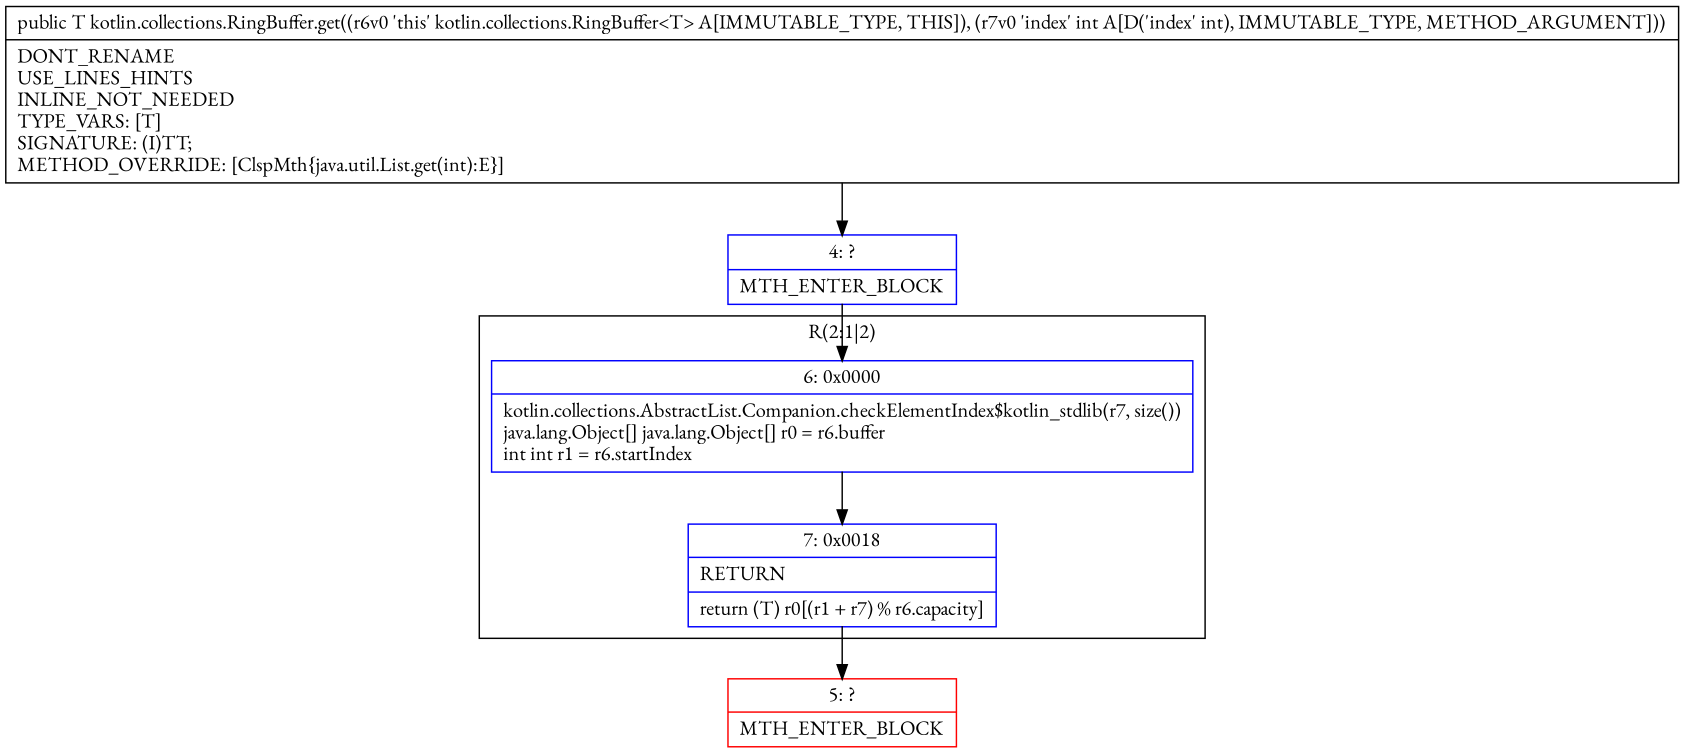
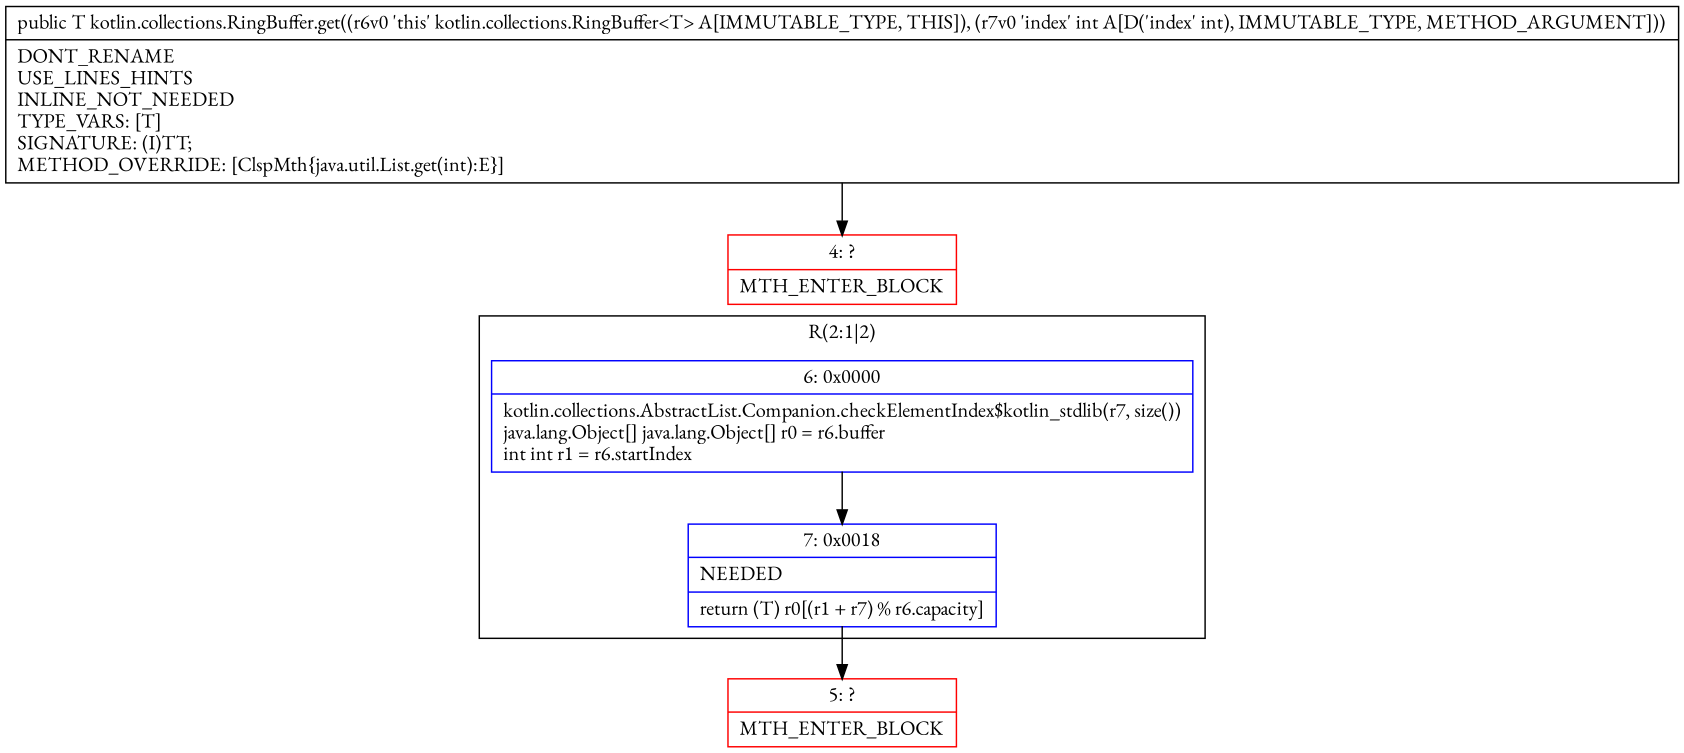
(842, 270) -> (842, 270)
(842, 325) -> none
(743, 574) -> (742, 574)
